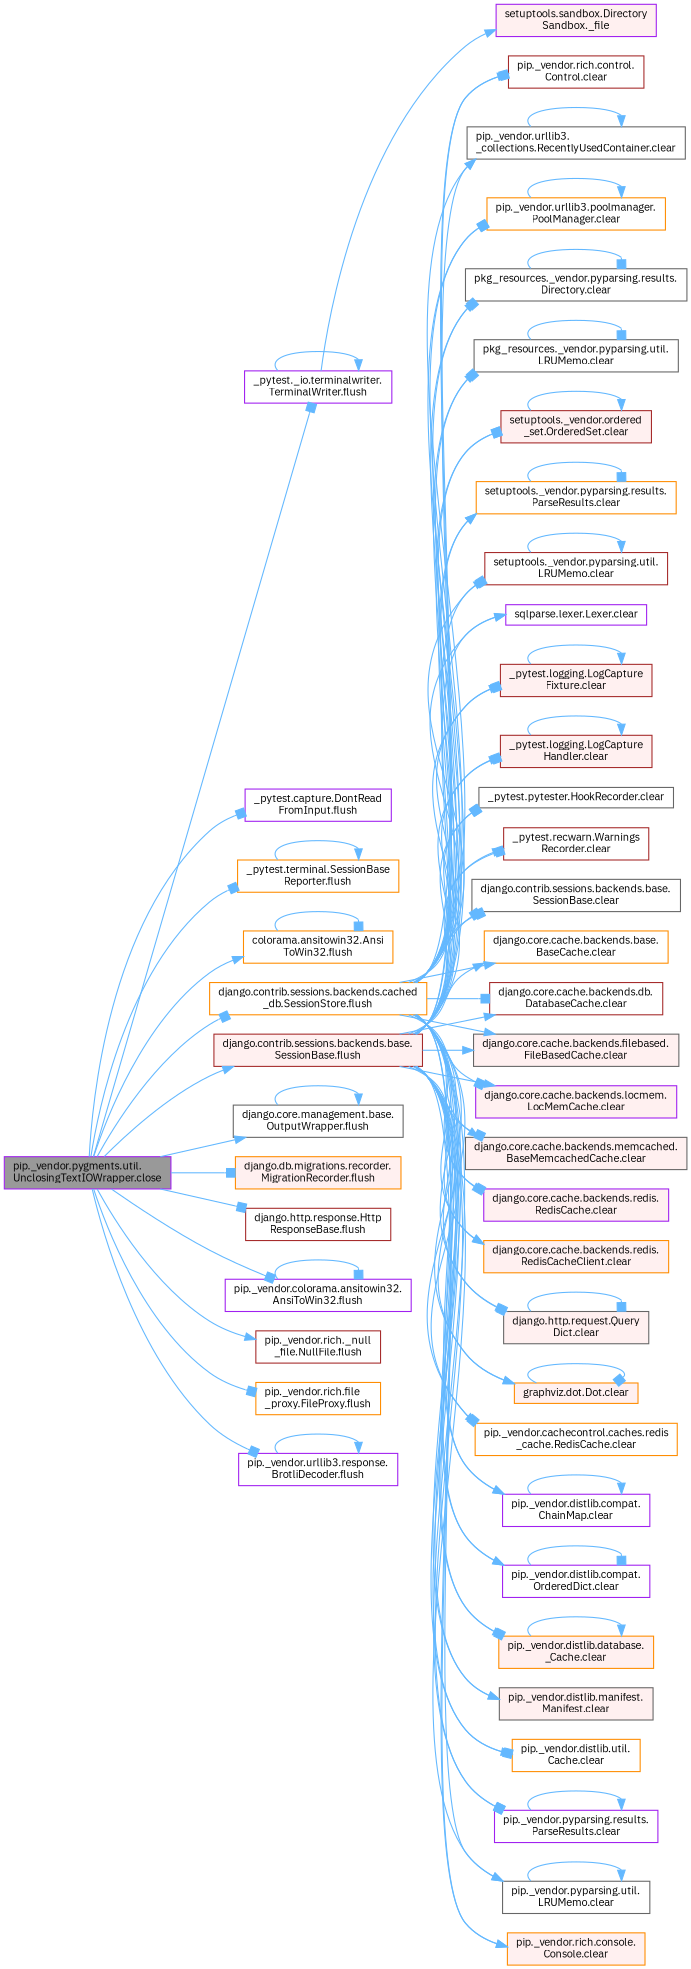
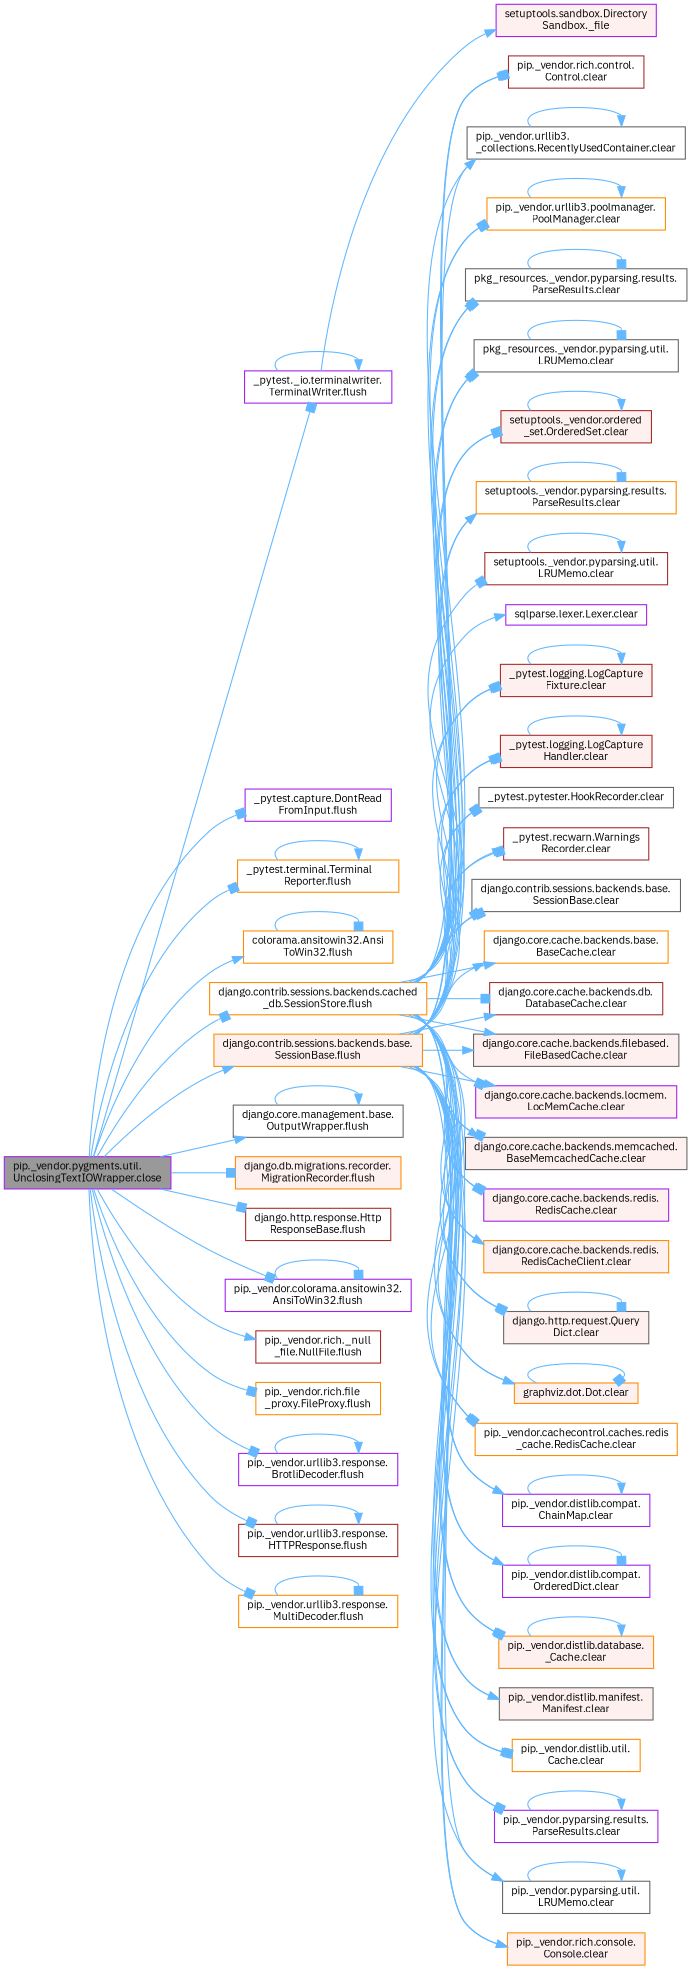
(576, 285) -> (576, 285)
(446, 810) -> none
(445, 819) -> none
(318, 876) -> (318, 876)
(318, 1050) -> (318, 1050)
none -> (318, 1540)
none -> (318, 1611)
